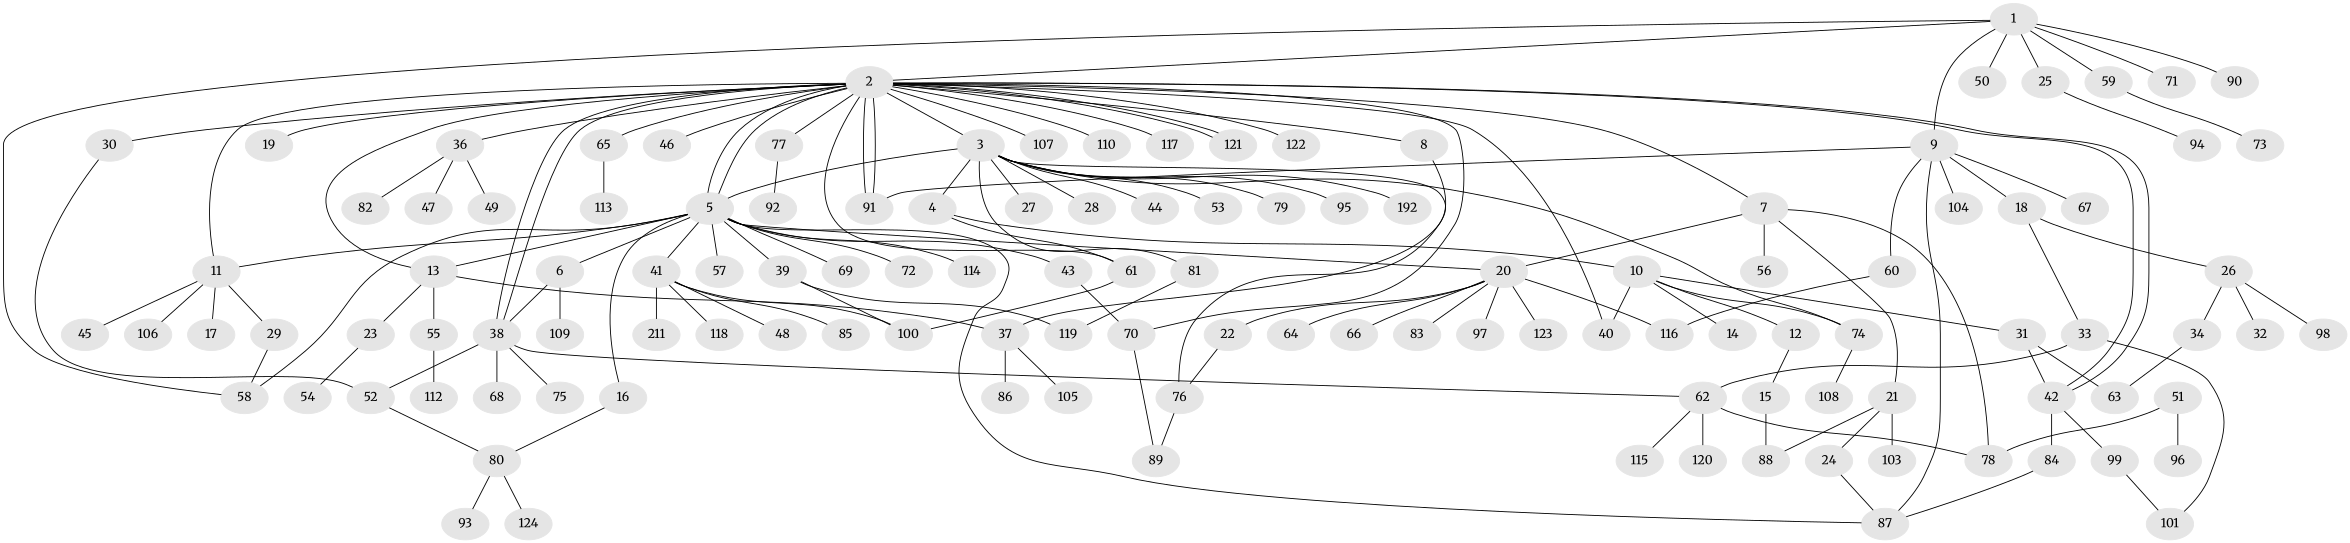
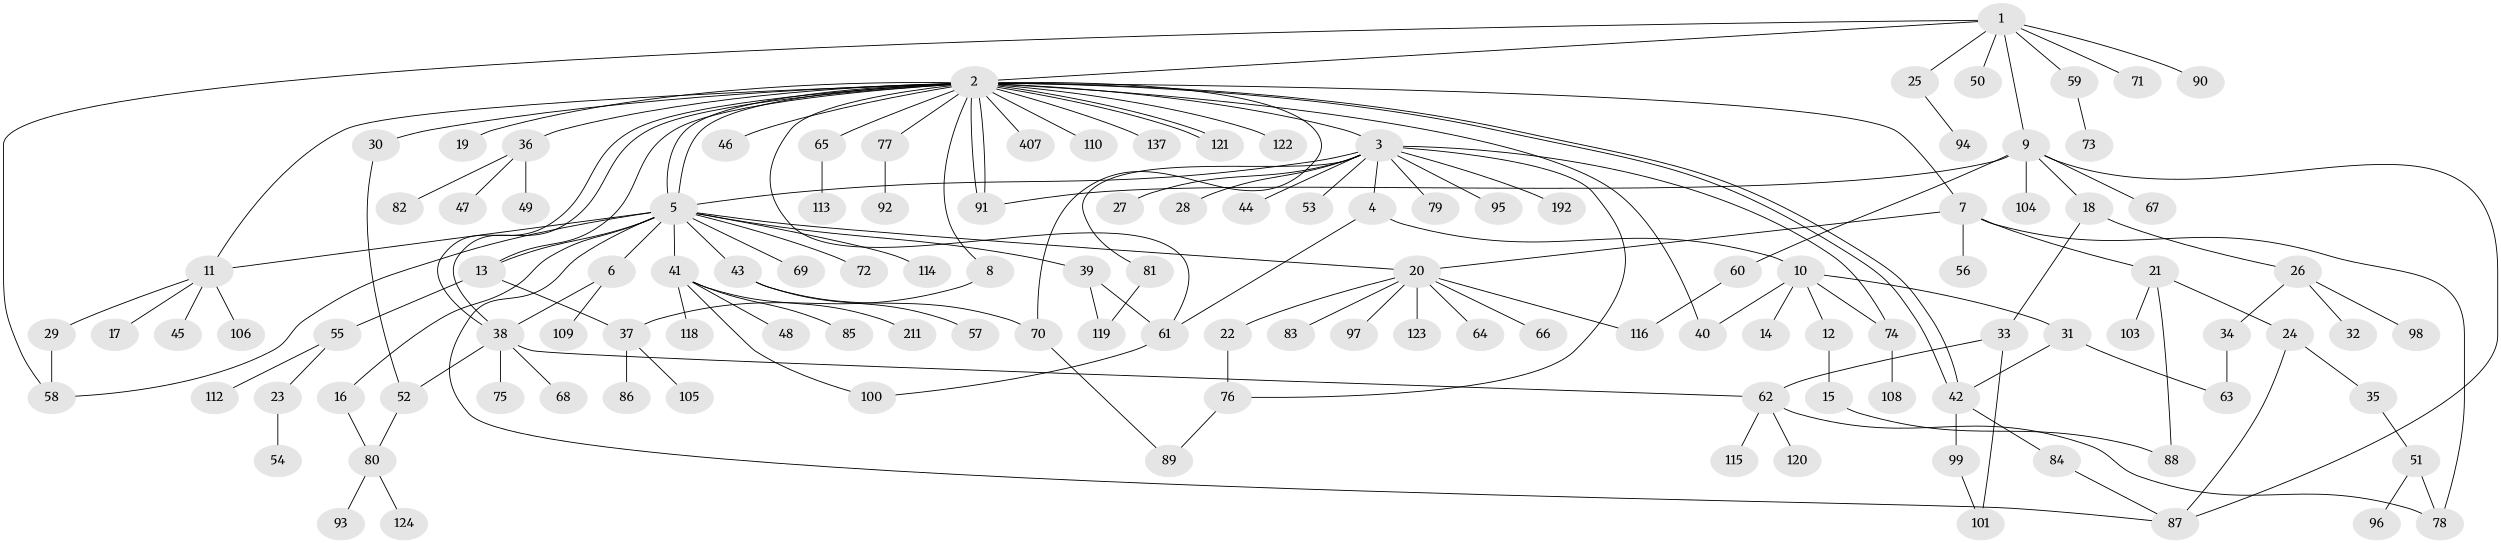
(1044, 145) -> (1031, 145)
(1170, 145) -> (1157, 145)
(715, 240) -> (908, 310)
(841, 301) -> (1121, 299)
(402, 303) -> (308, 366)
none -> (2373, 398)
